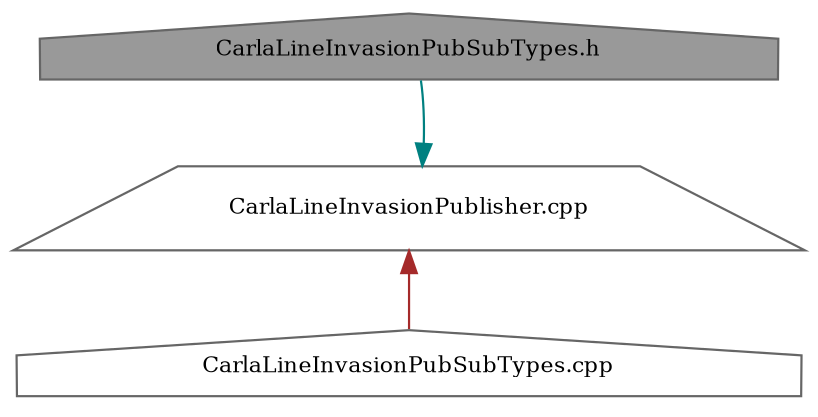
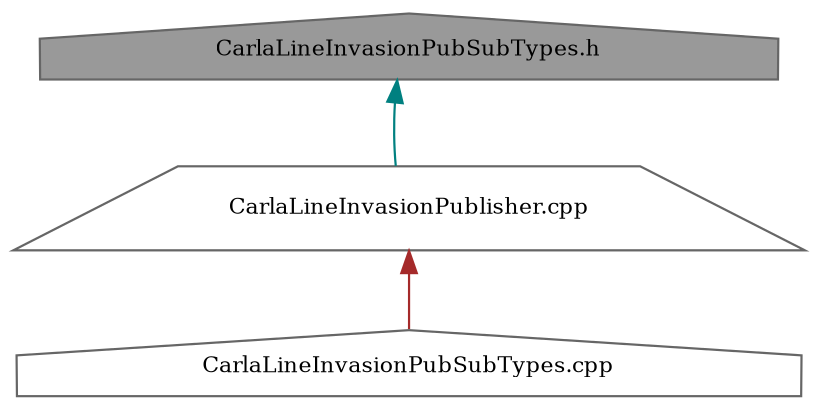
(424, 112) -> (394, 134)
